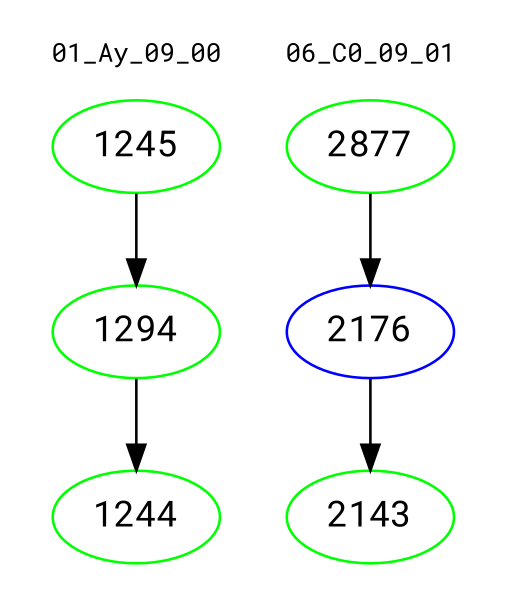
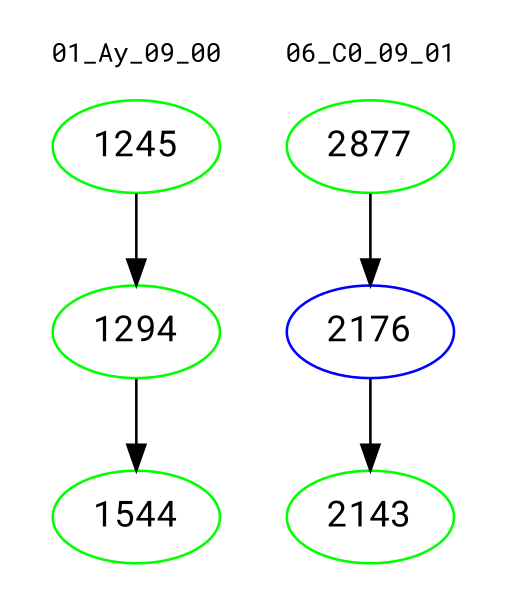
(136, 517) -> (136, 517)
